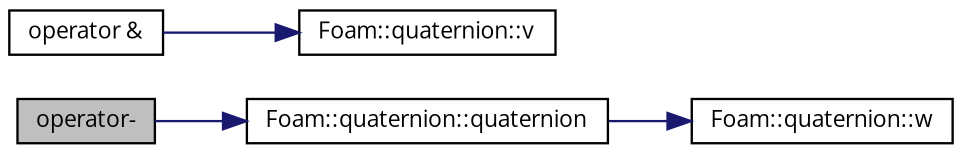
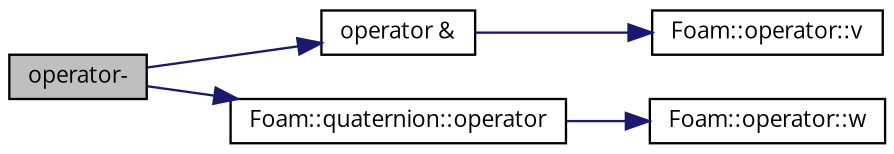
(427, 33) -> (767, 33)
none -> (223, 57)
(427, 121) -> (398, 121)
(822, 121) -> (767, 121)
